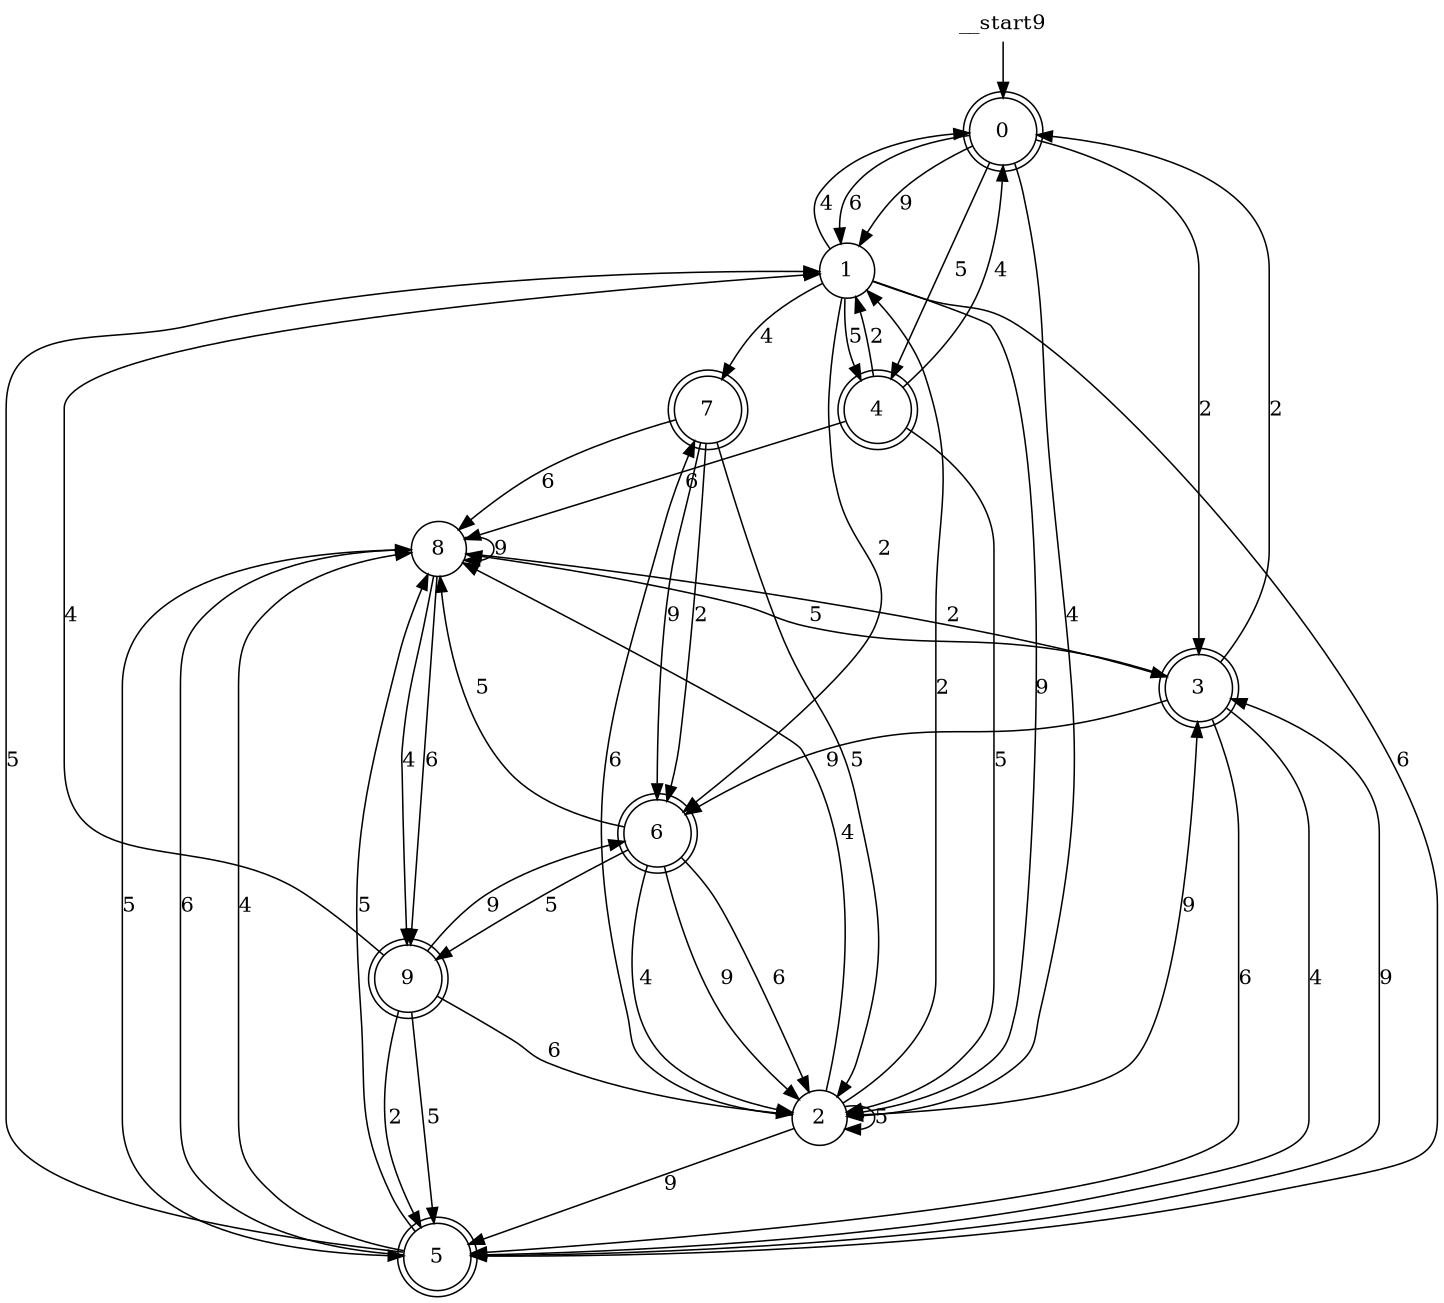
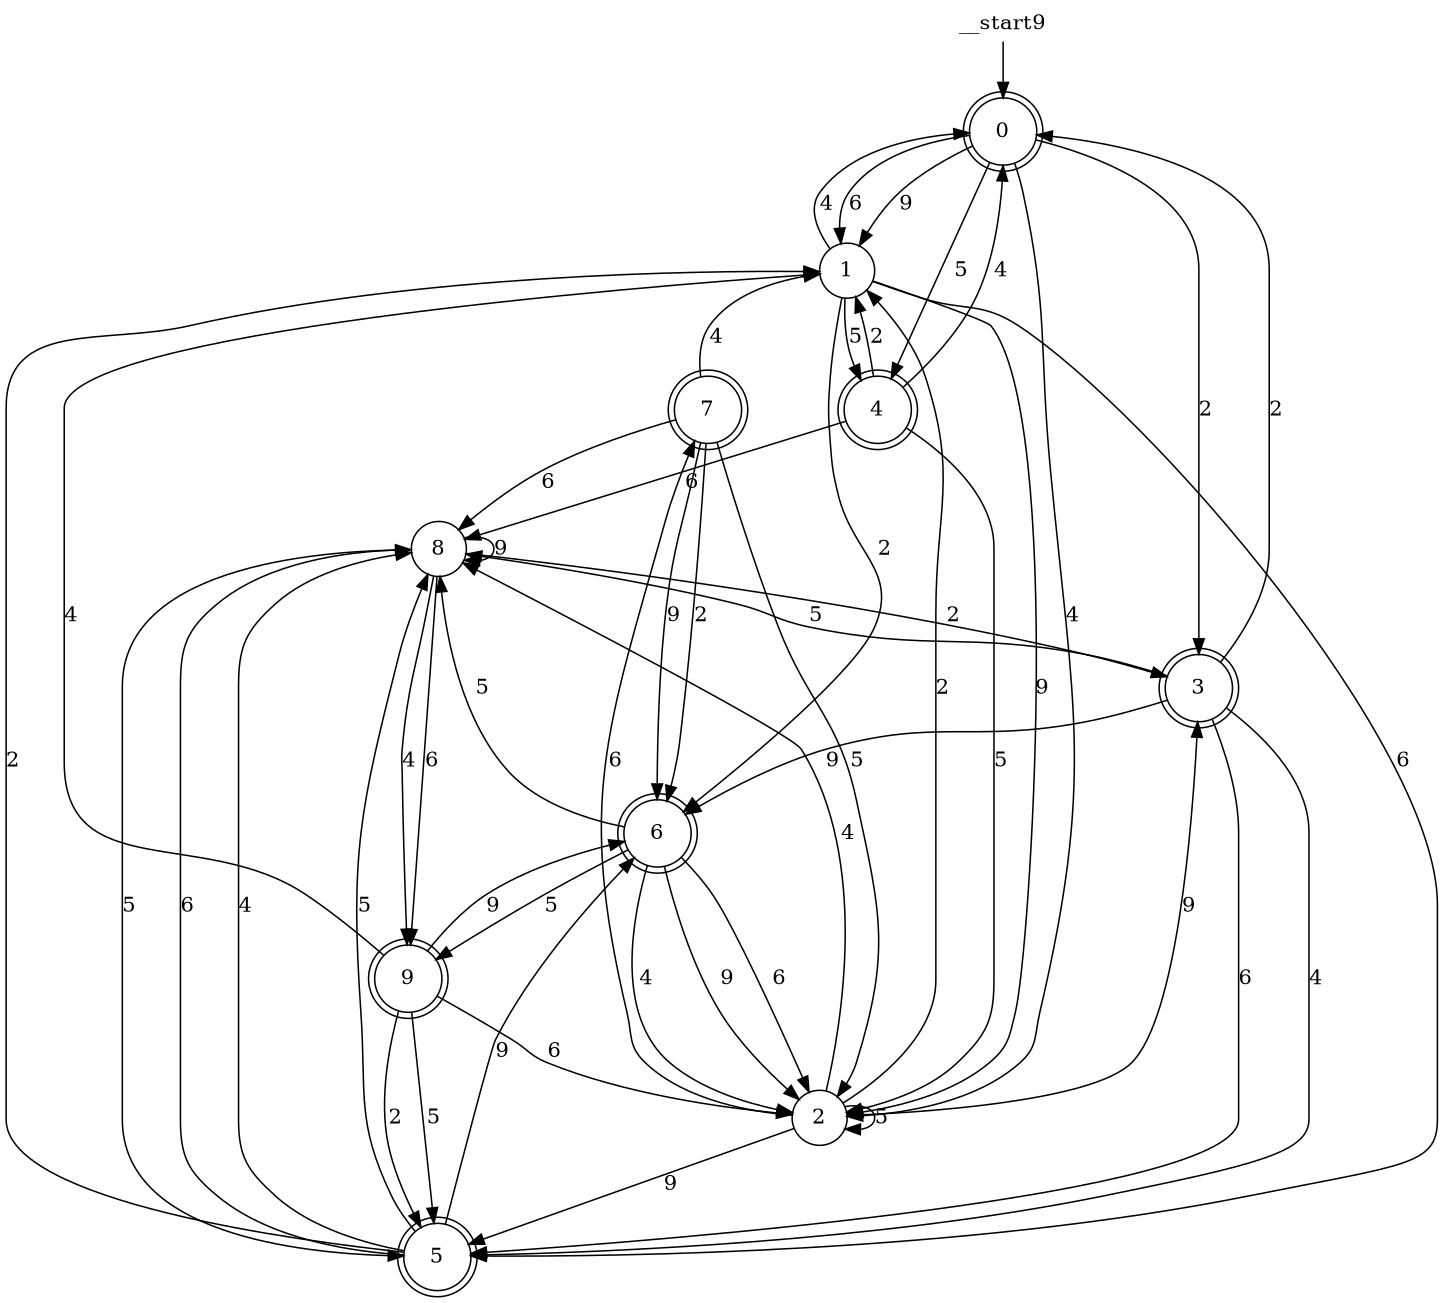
(769, 317) -> (729, 306)
(14, 761) -> (14, 761)
(1177, 1196) -> (506, 1021)
